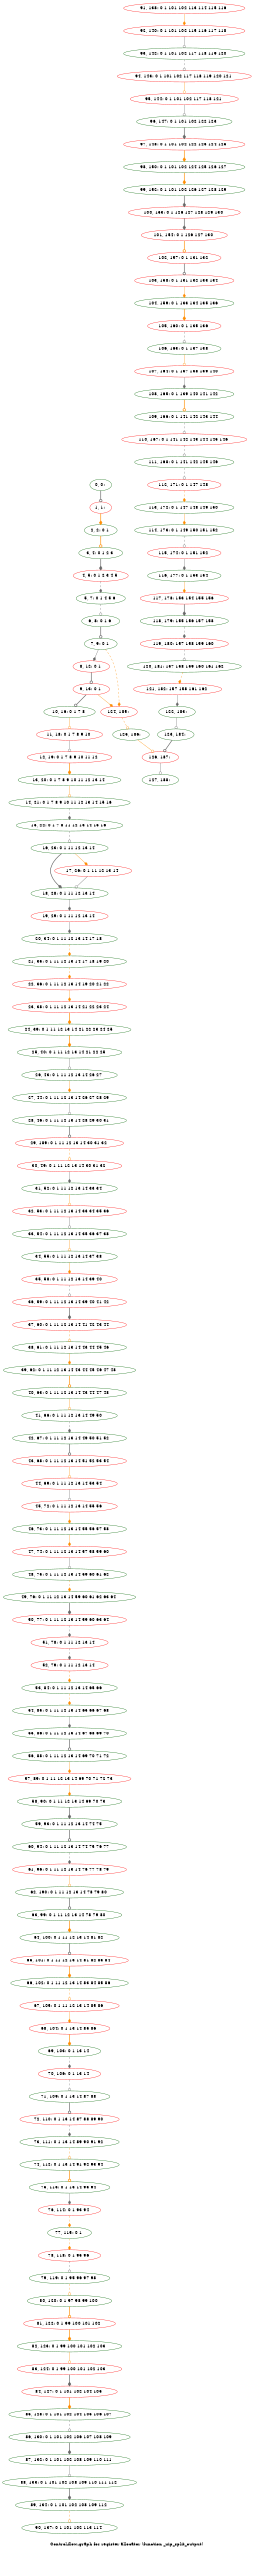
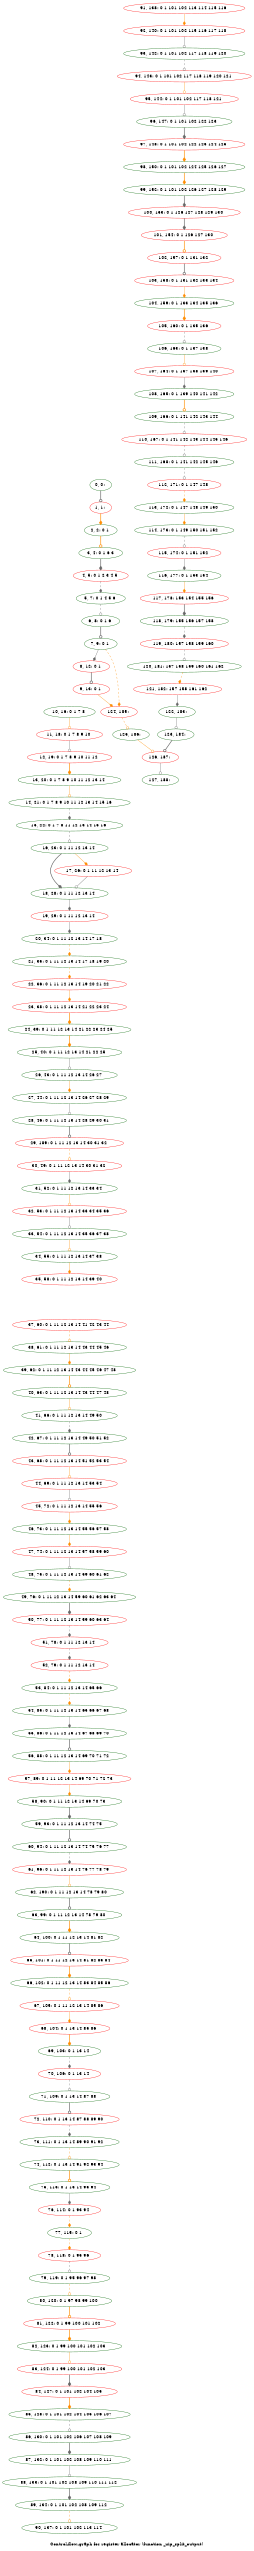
(101, 553) -> (101, 553)
(81, 700) -> none
(70, 1302) -> none
